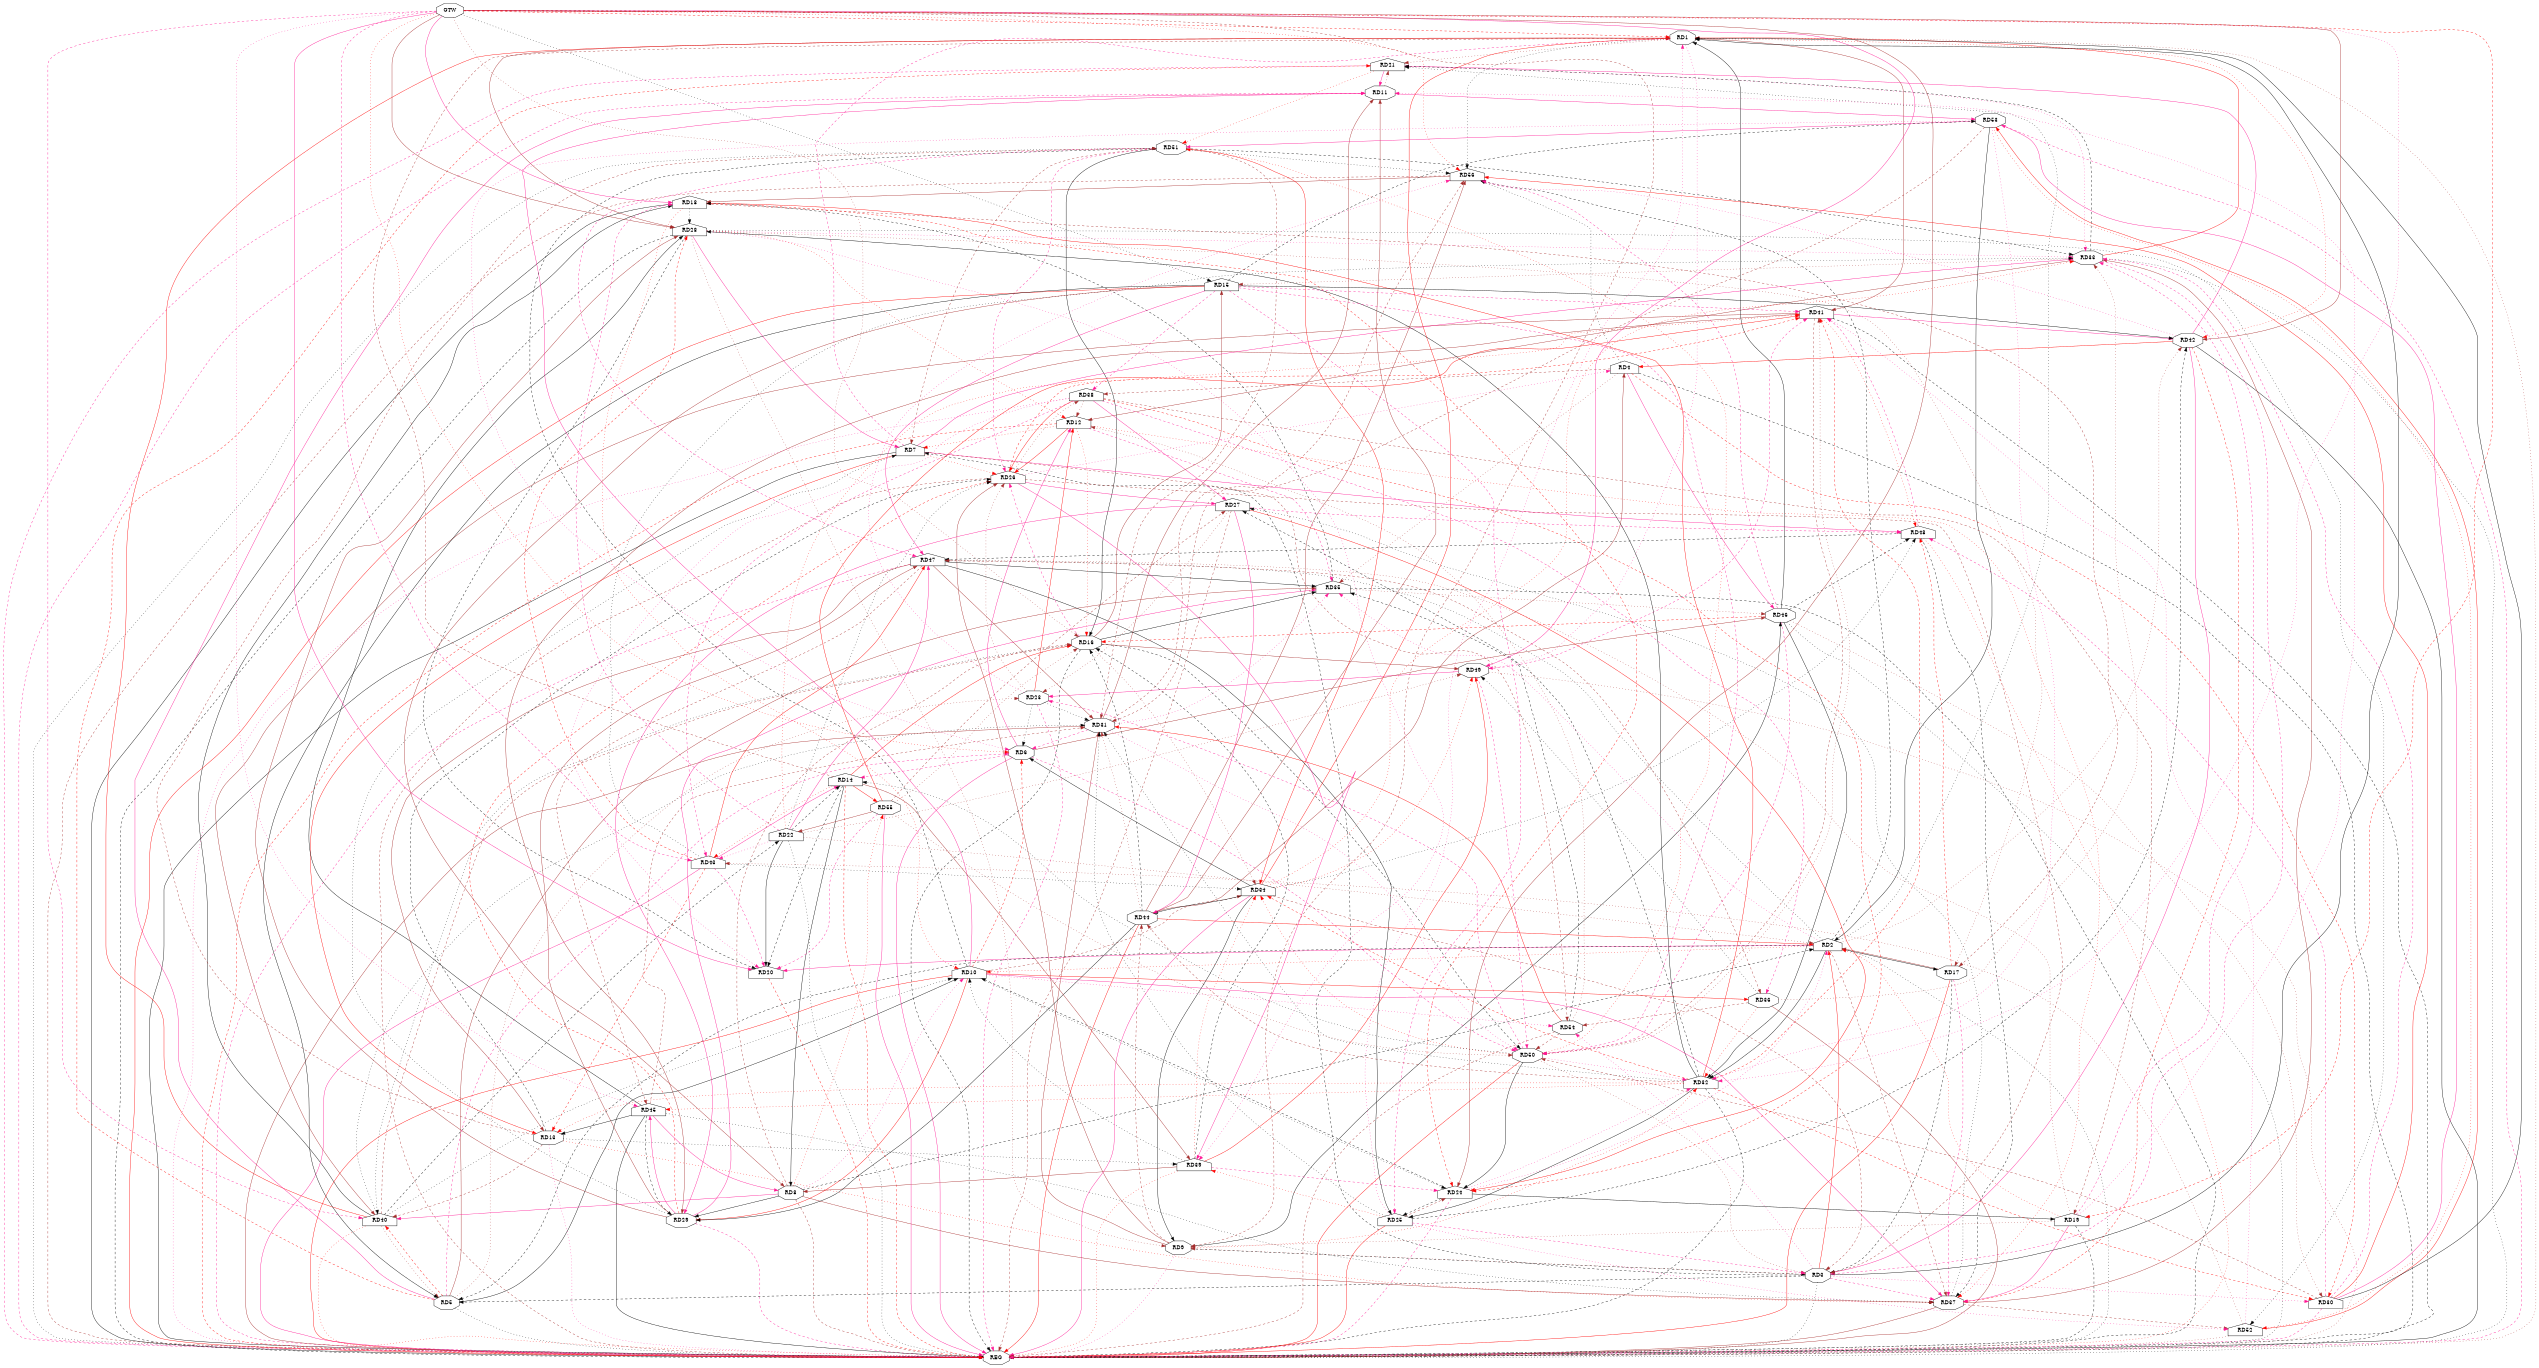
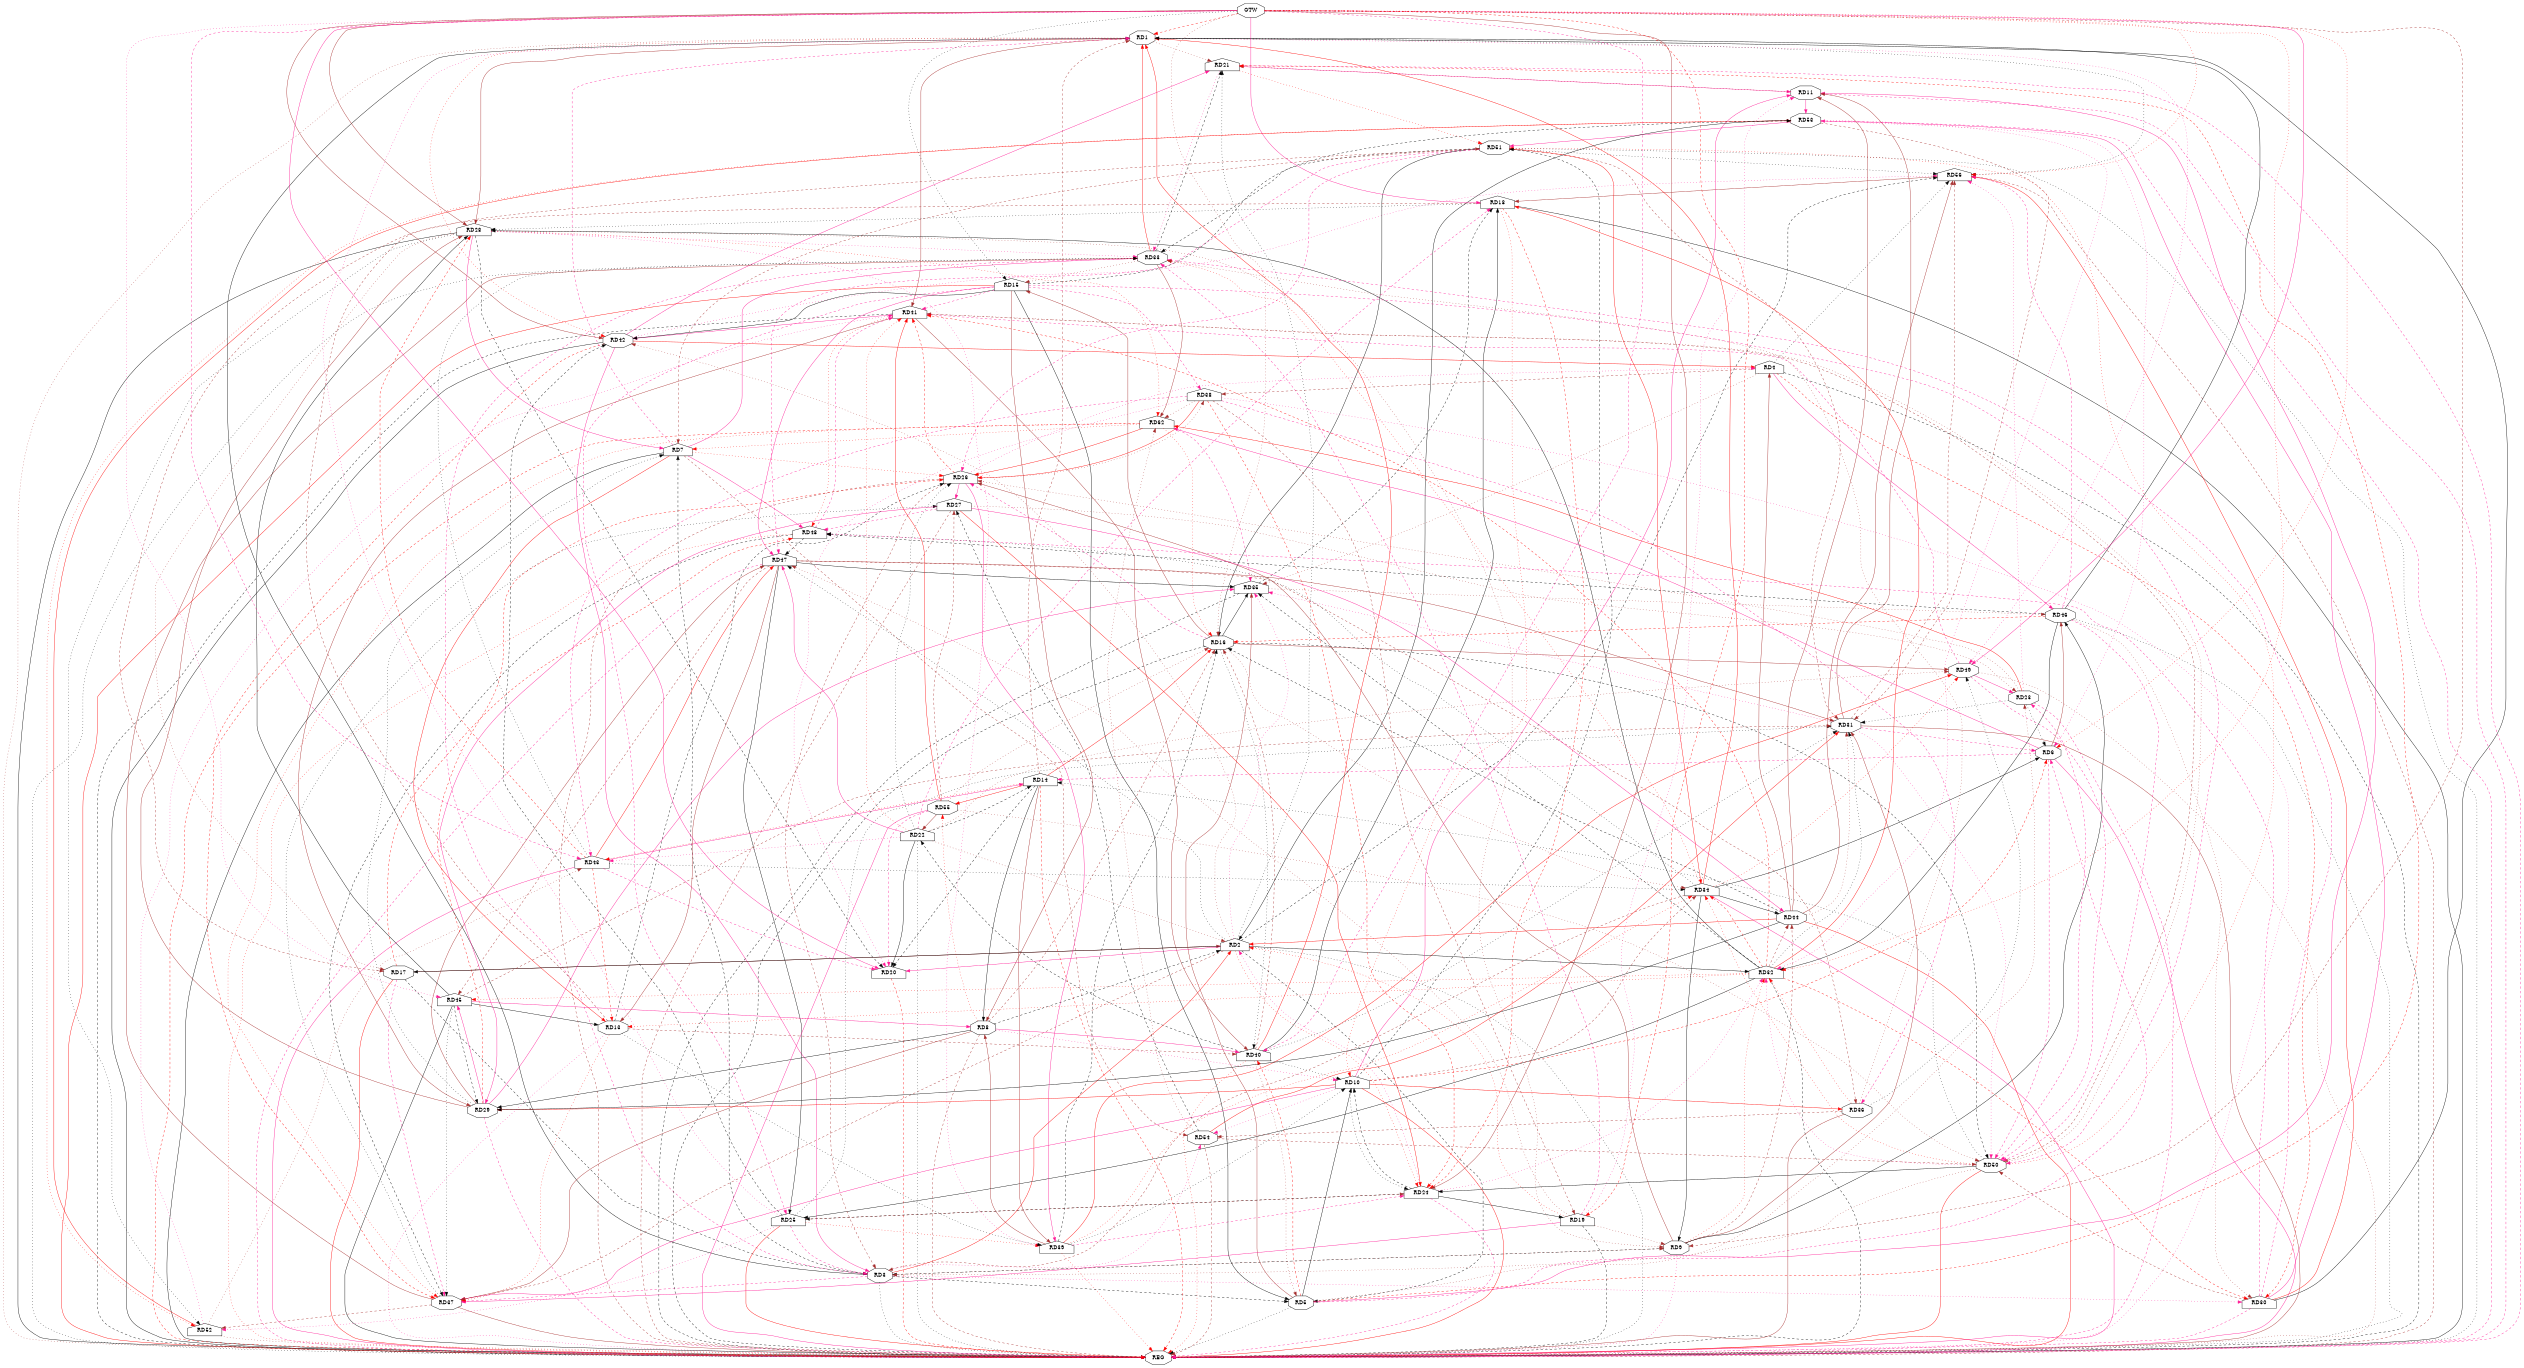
(2373, 38) -> (2287, 141)
(1074, 423) -> (1157, 423)
(1155, 447) -> none
(1402, 959) -> (1337, 1048)
(120, 1100) -> (18, 1220)
